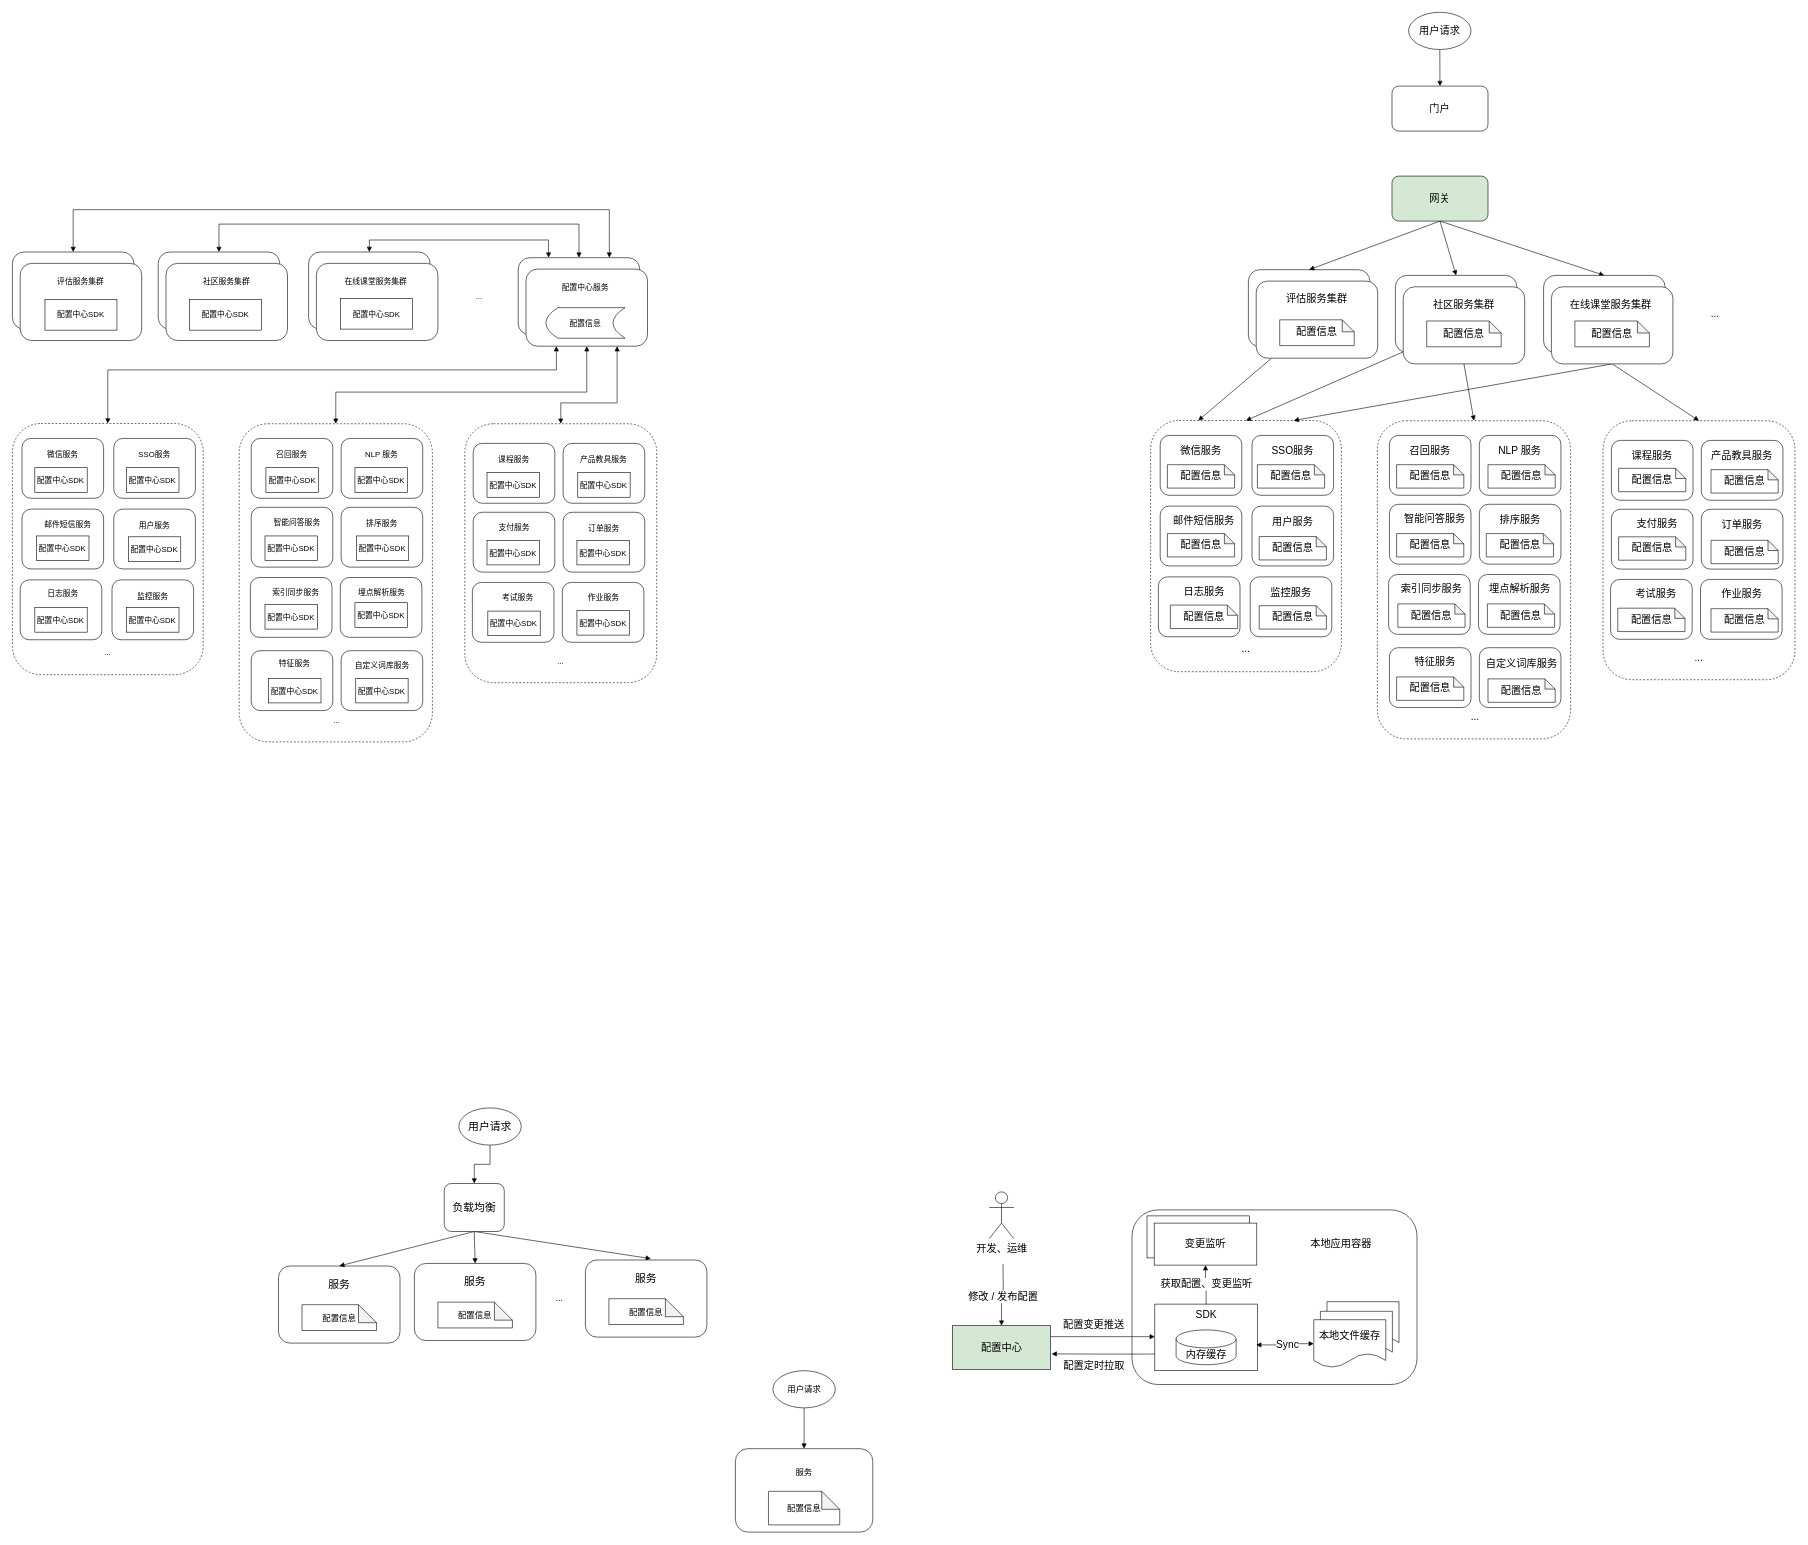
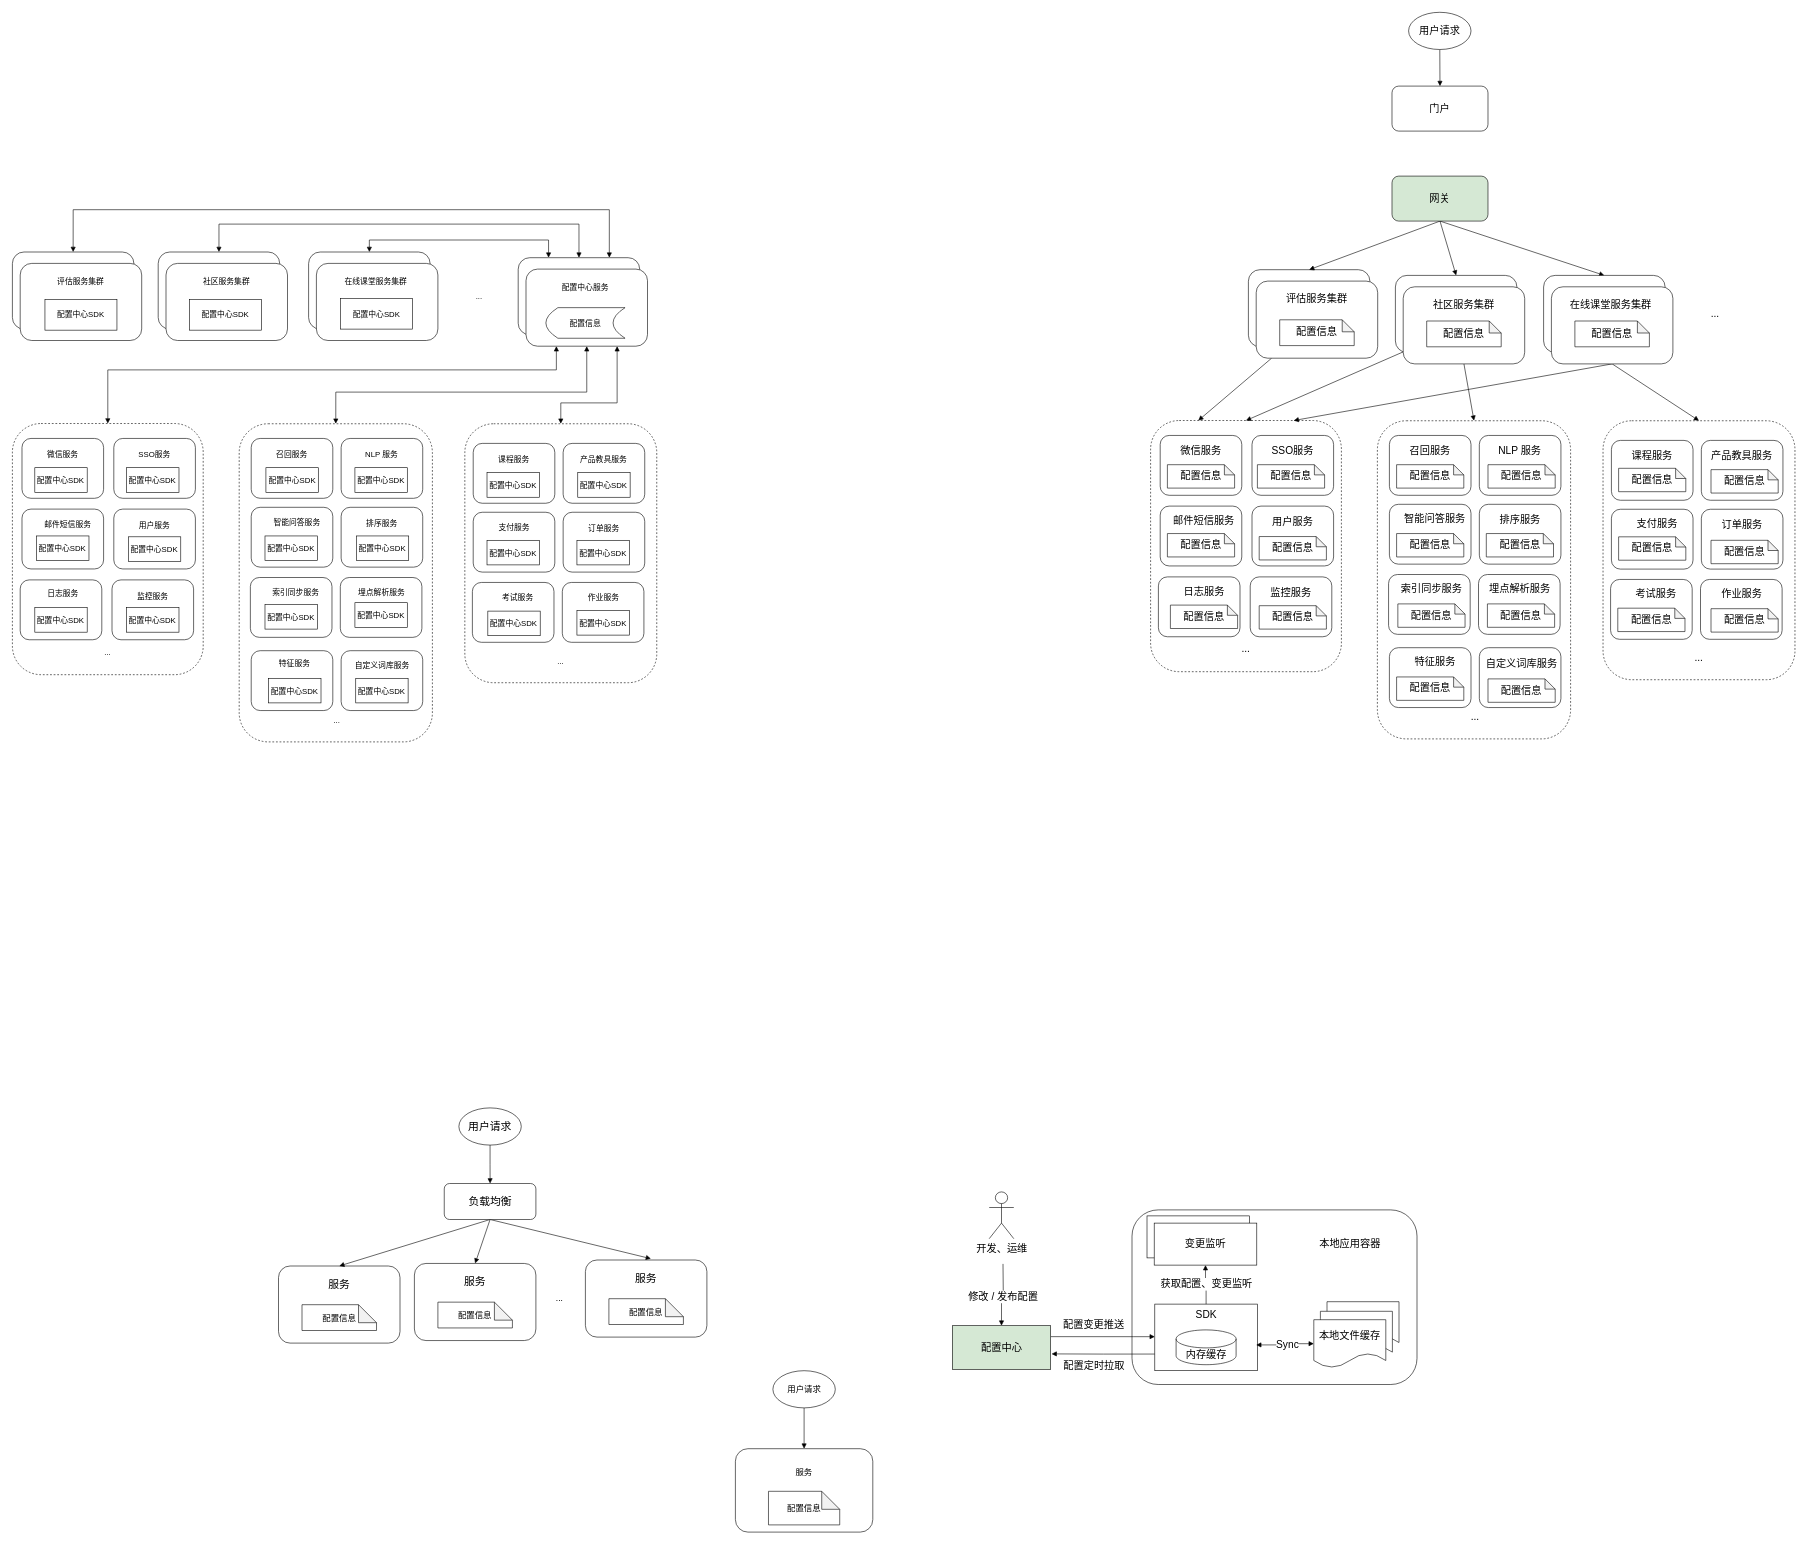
(474, 1208) -> (490, 1202)
(1341, 1244) -> (1350, 1244)
